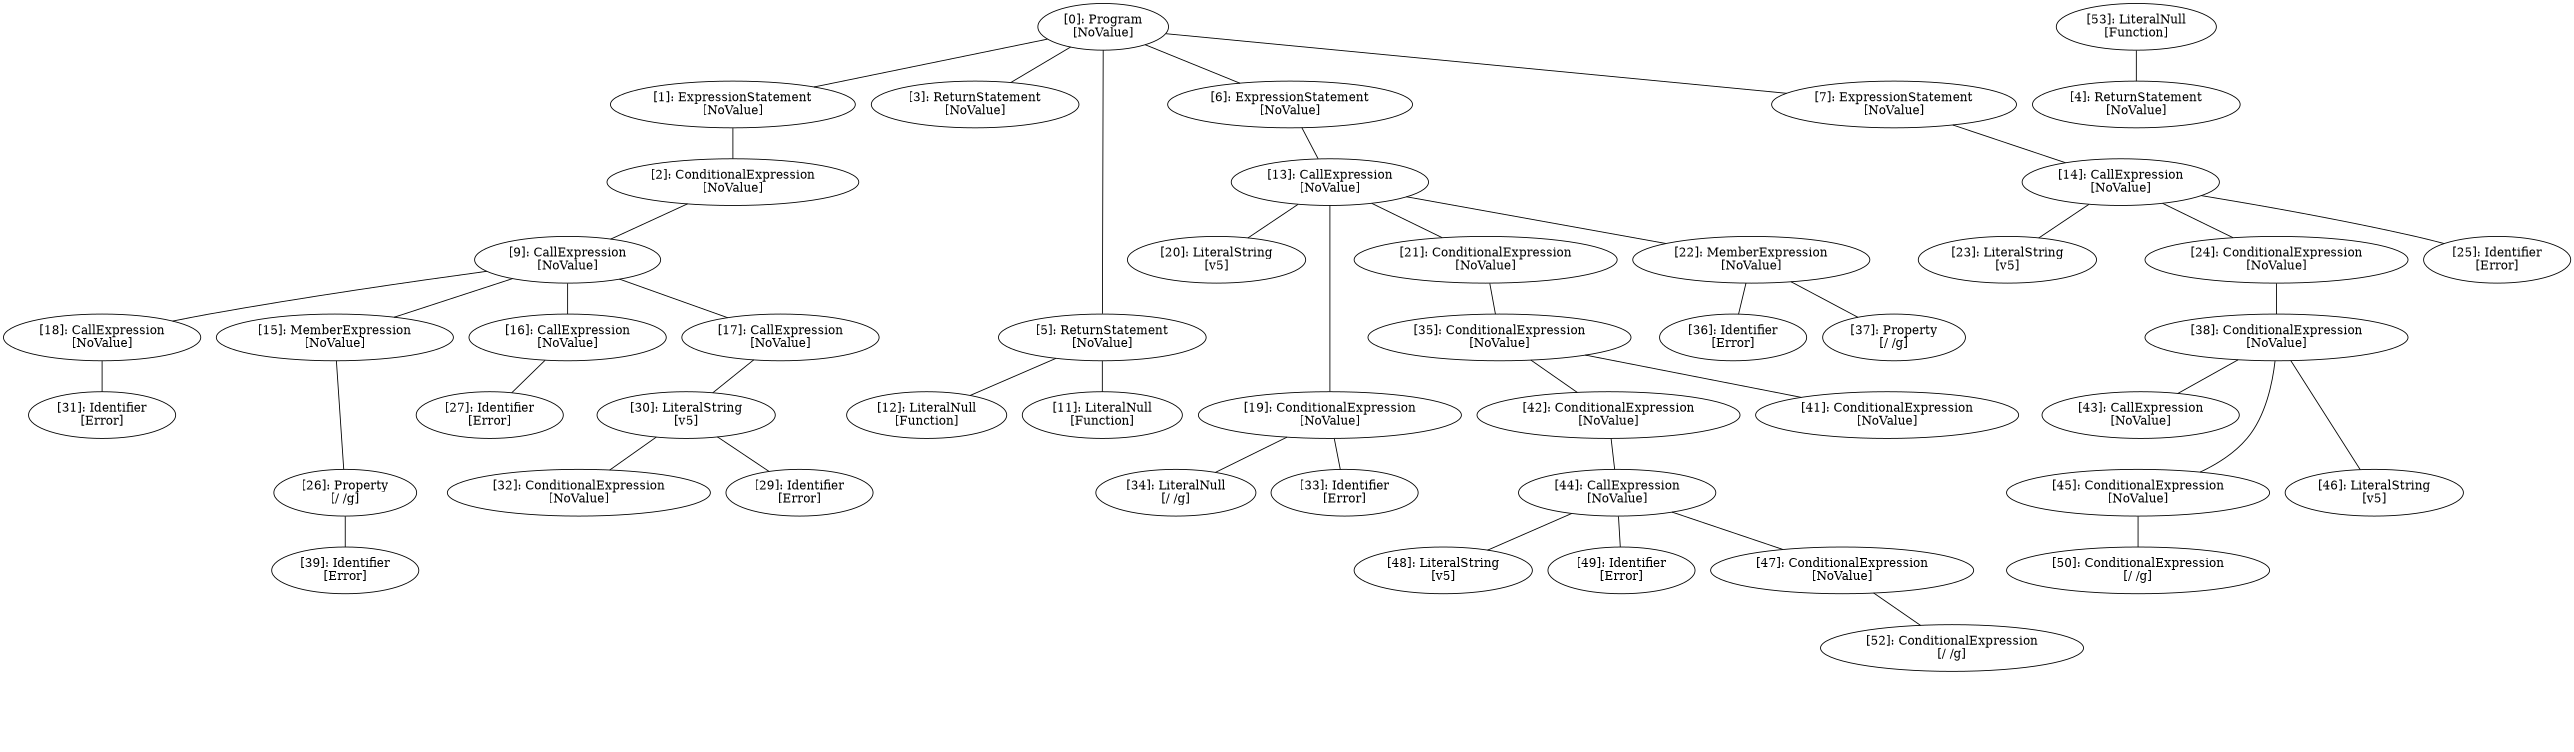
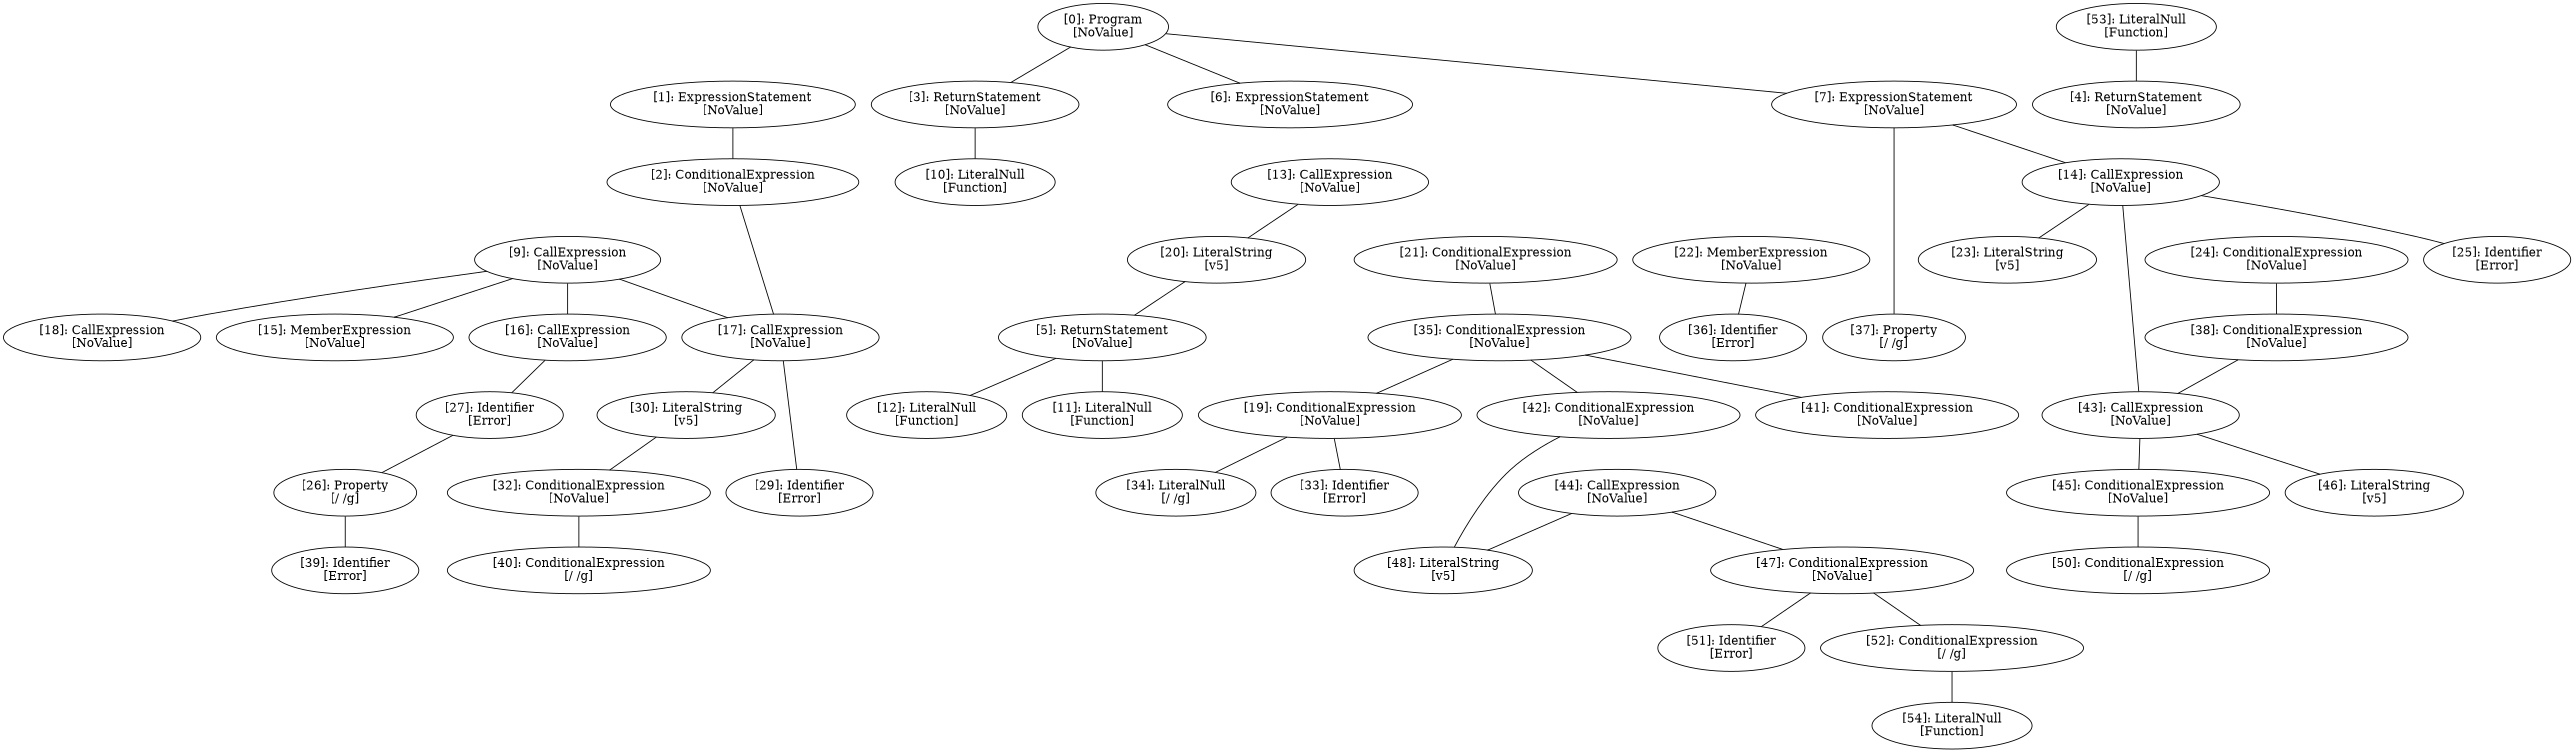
(931, 63) -> none
(1310, 143) -> none
none -> (975, 182)
(1103, 182) -> (1160, 298)
(1536, 220) -> none
(649, 221) -> (757, 260)
(1407, 221) -> none
(2198, 221) -> (2131, 299)
(1330, 299) -> (1415, 376)
(1825, 300) -> (1894, 221)
(102, 415) -> none
(340, 415) -> (417, 454)
(2326, 415) -> (2258, 454)
(2254, 428) -> (2139, 454)
(743, 454) -> (790, 415)
(1613, 454) -> (1498, 483)
none -> (579, 570)
(1622, 570) -> none
none -> (1731, 648)
none -> (1952, 726)
